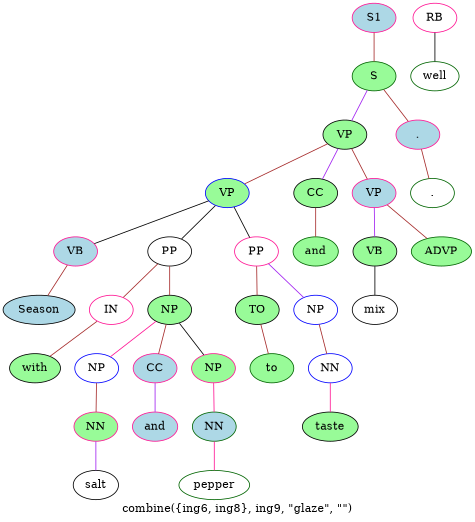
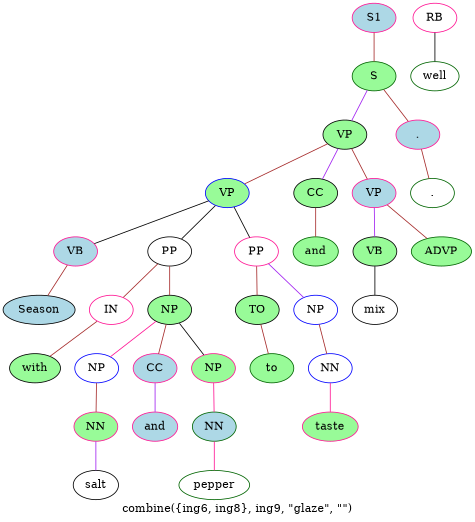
(330, 427) -> (330, 427)
